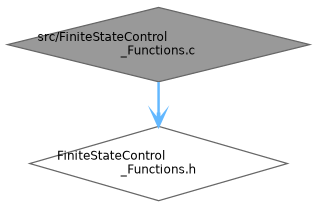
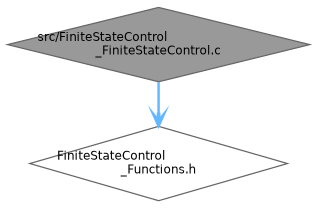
(159, 45) -> (159, 45)
